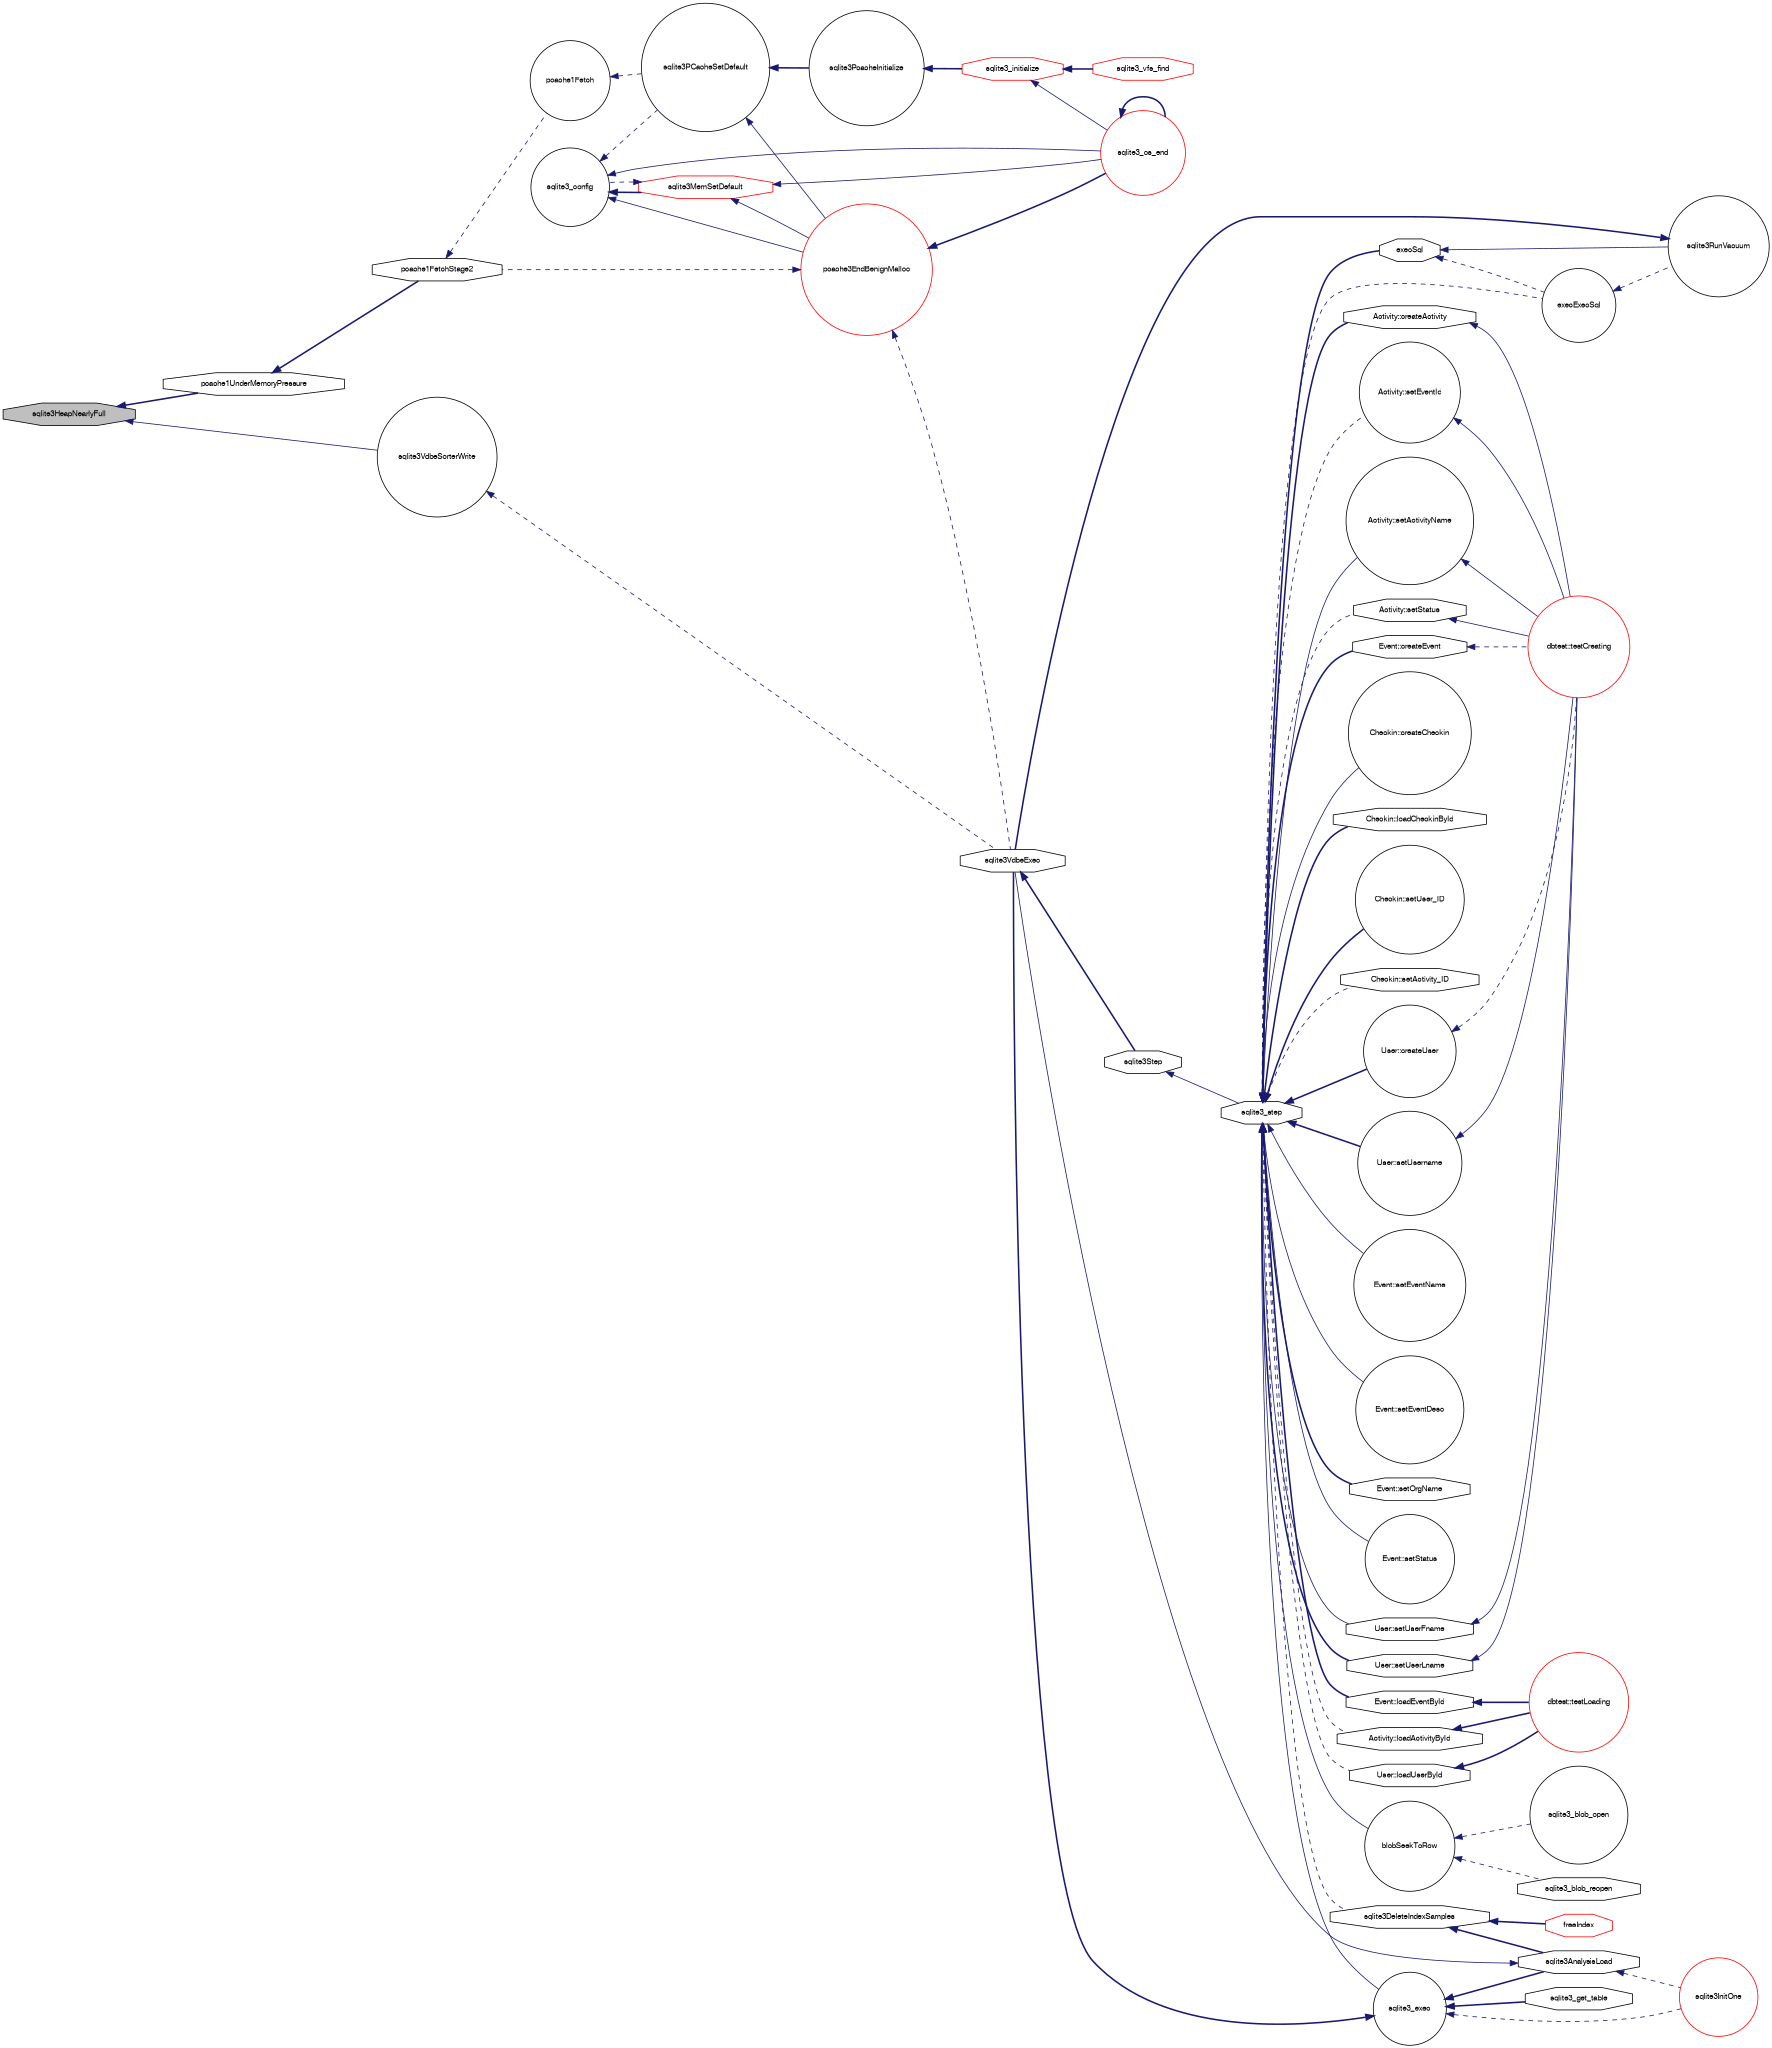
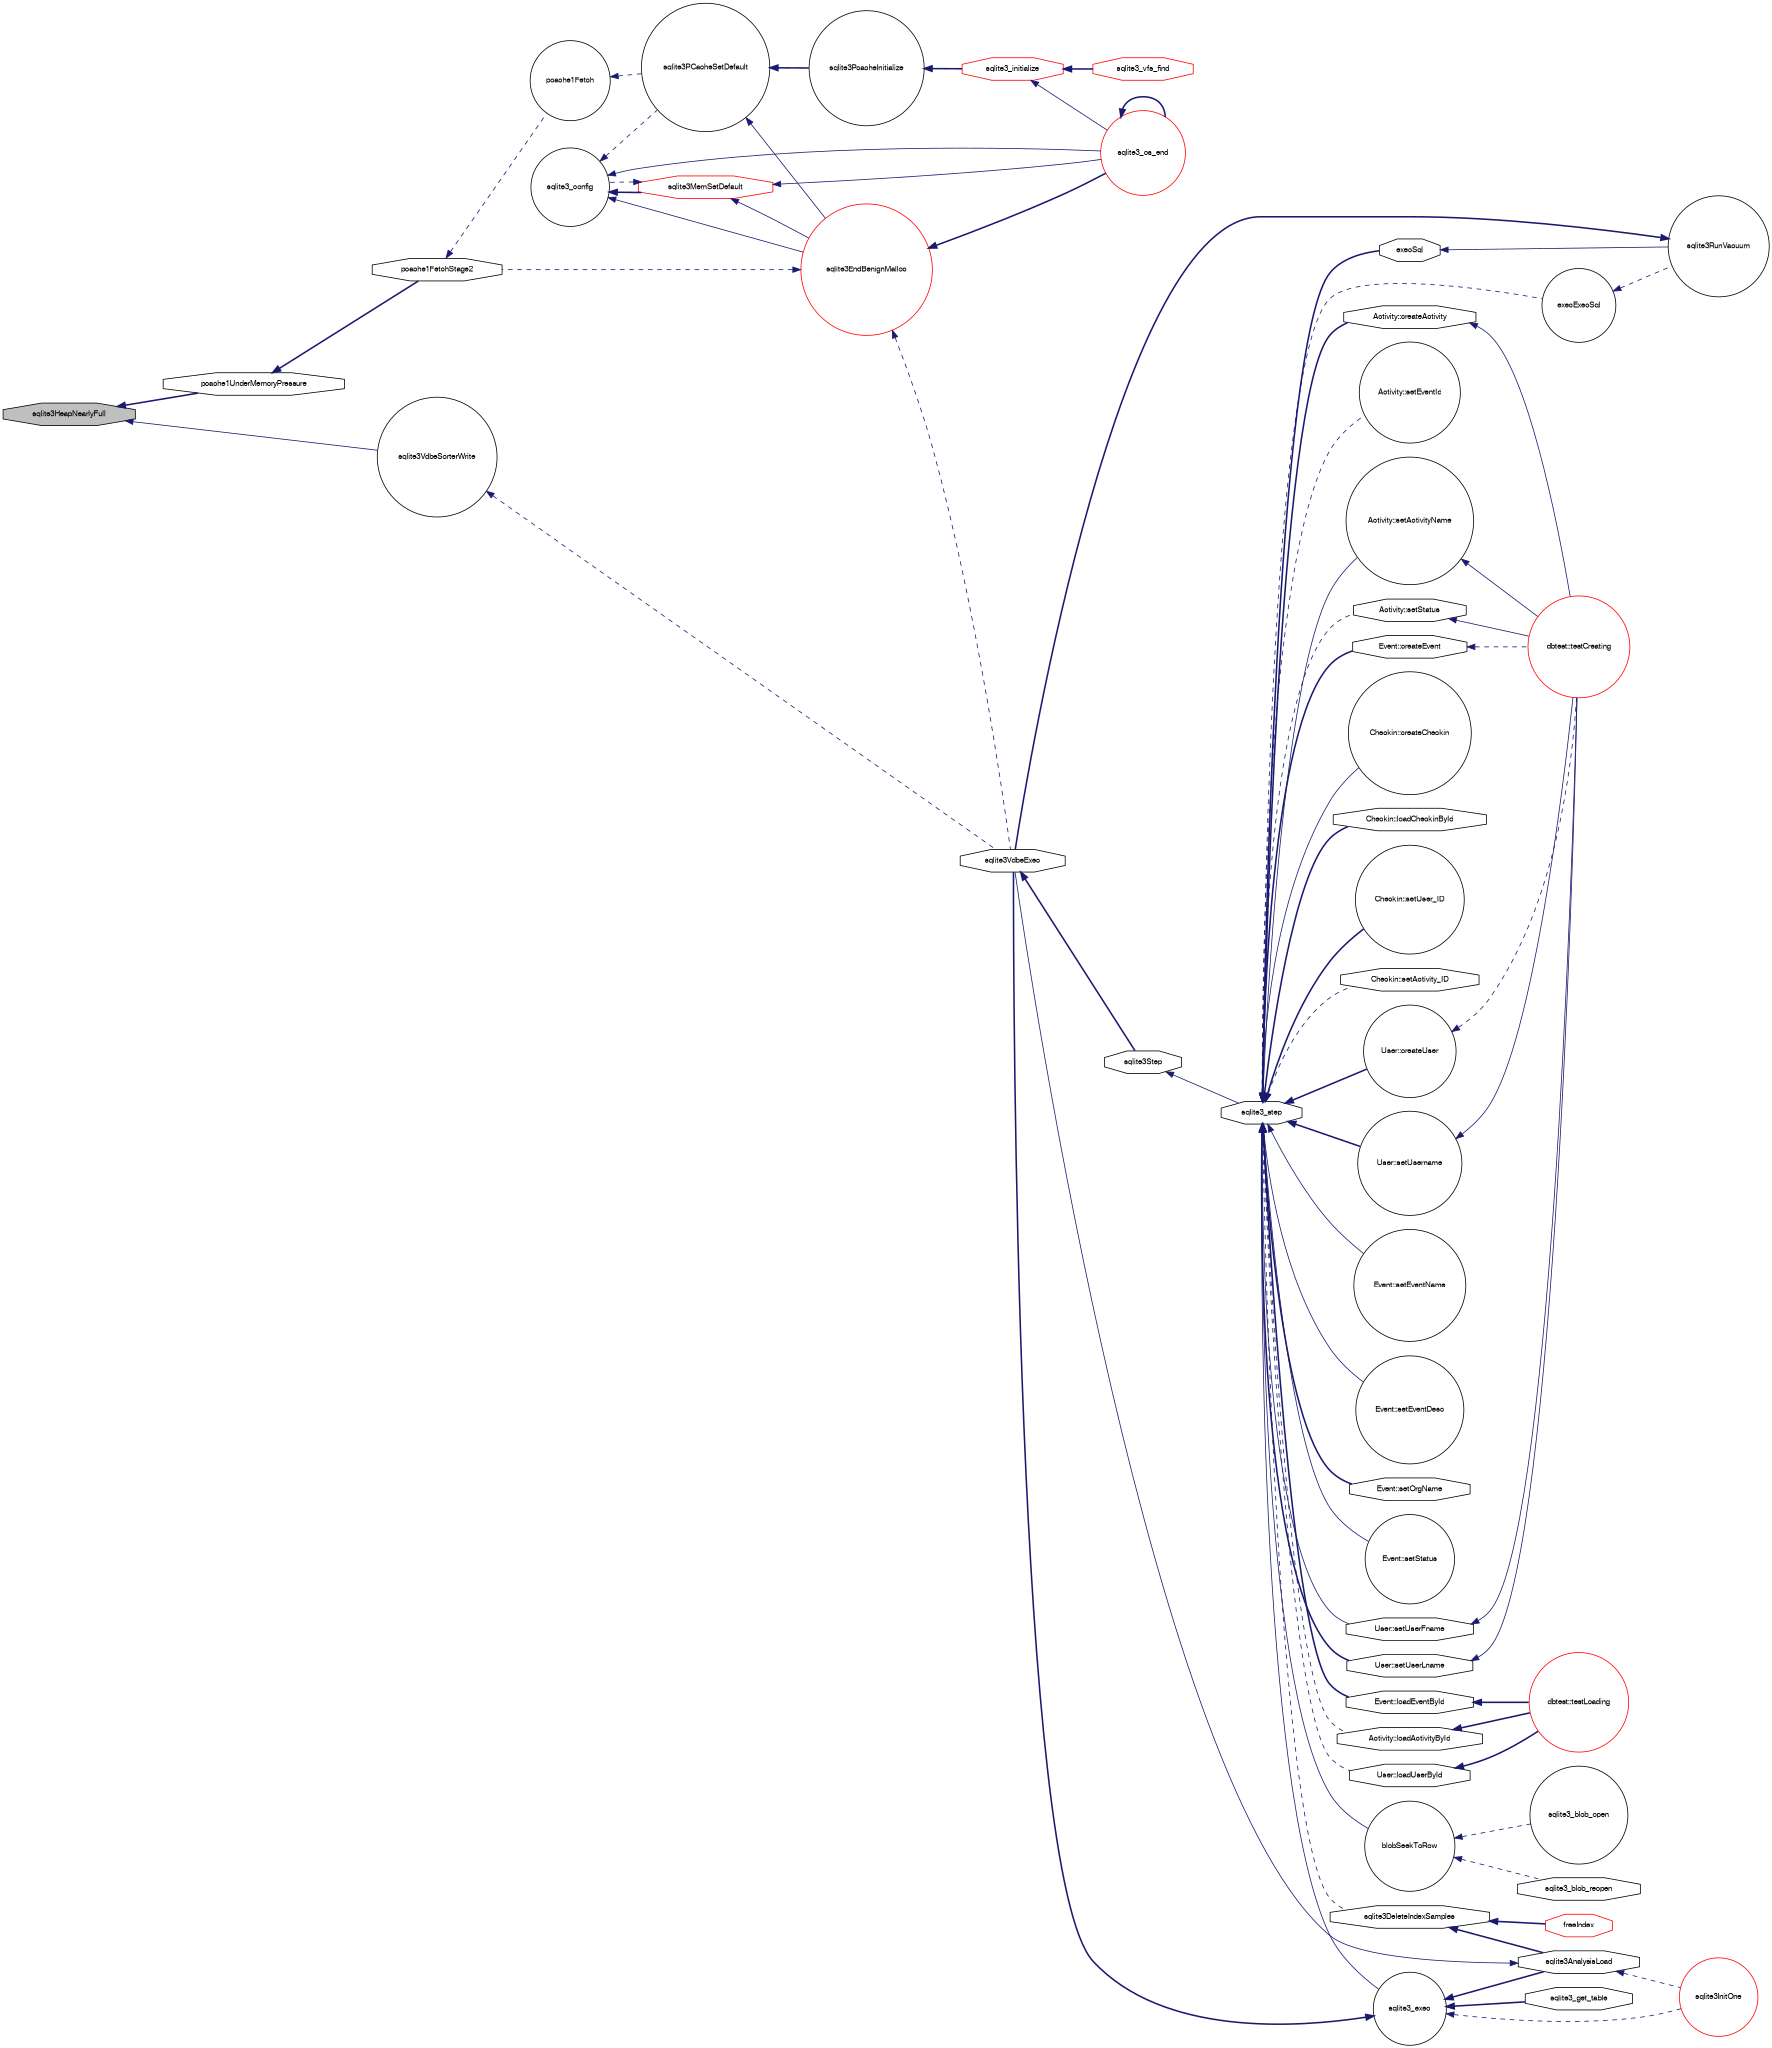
(867, 270) -> (867, 270)
(1494, 274) -> none
(1524, 503) -> none
